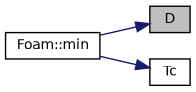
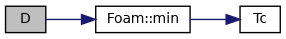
(118, 31) -> (64, 19)
